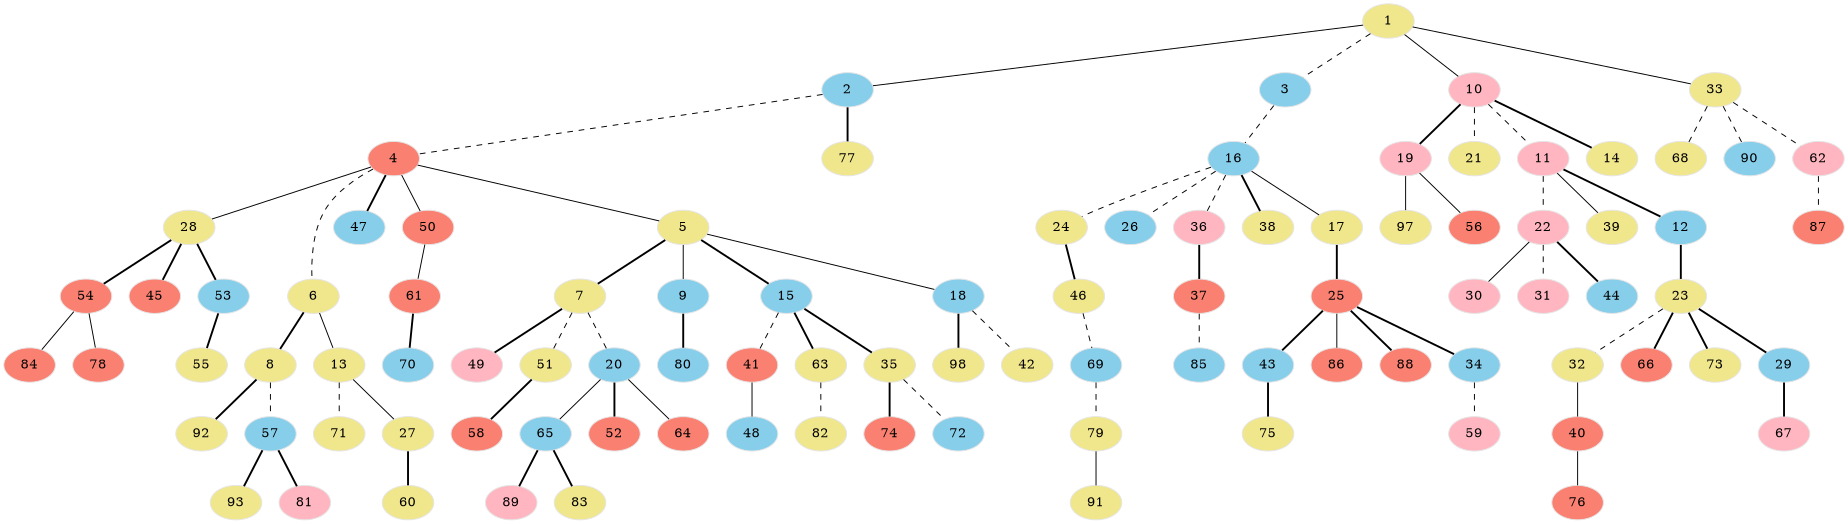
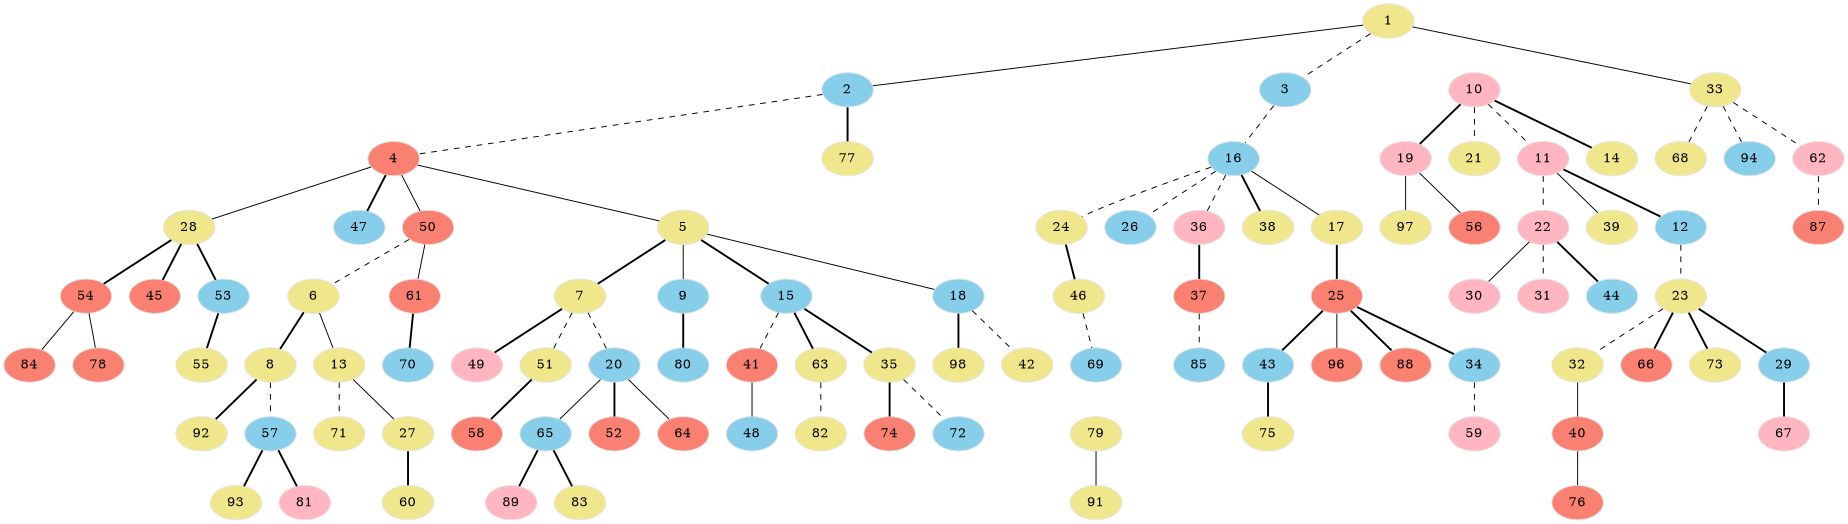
(1431, 55) -> none
(1750, 159) -> (1750, 159)
(323, 213) -> (371, 262)
(1681, 262) -> (1681, 262)
(1337, 365) -> (1337, 365)
(1096, 400) -> none
